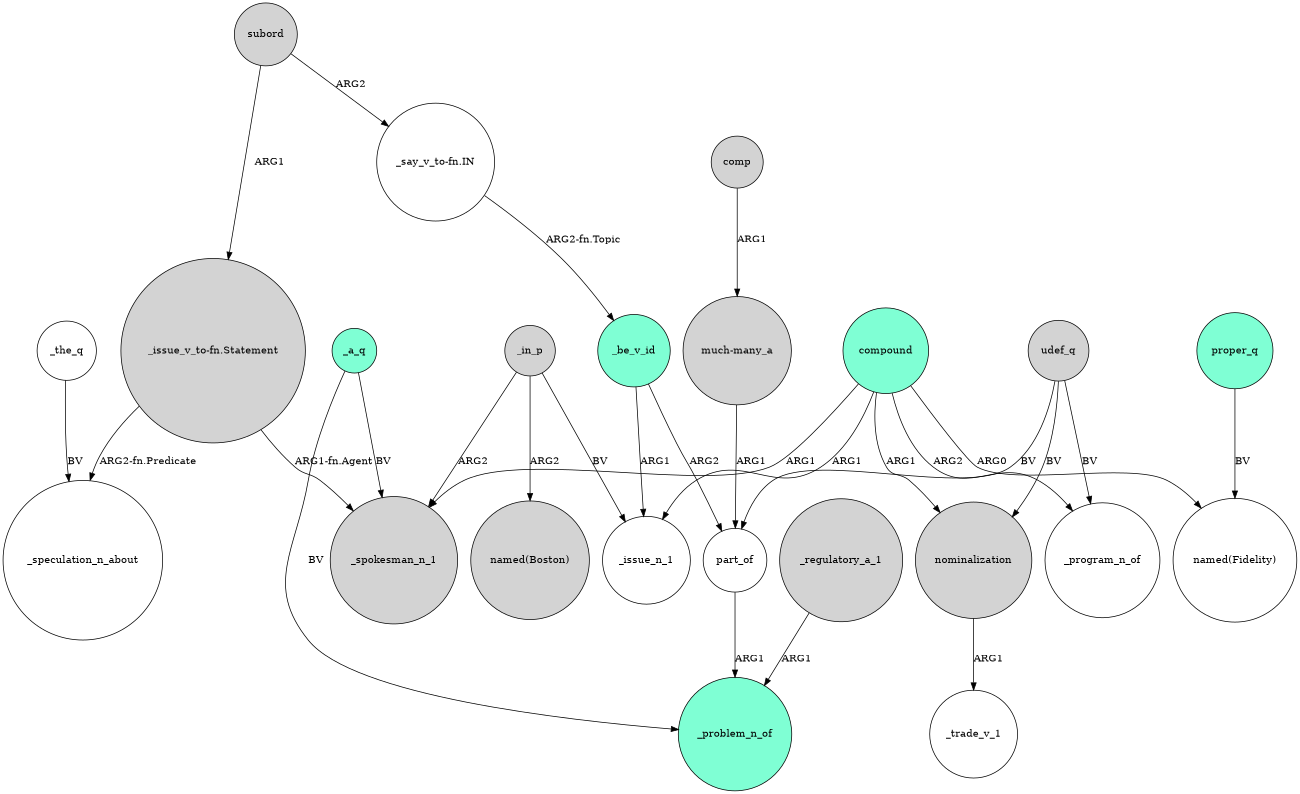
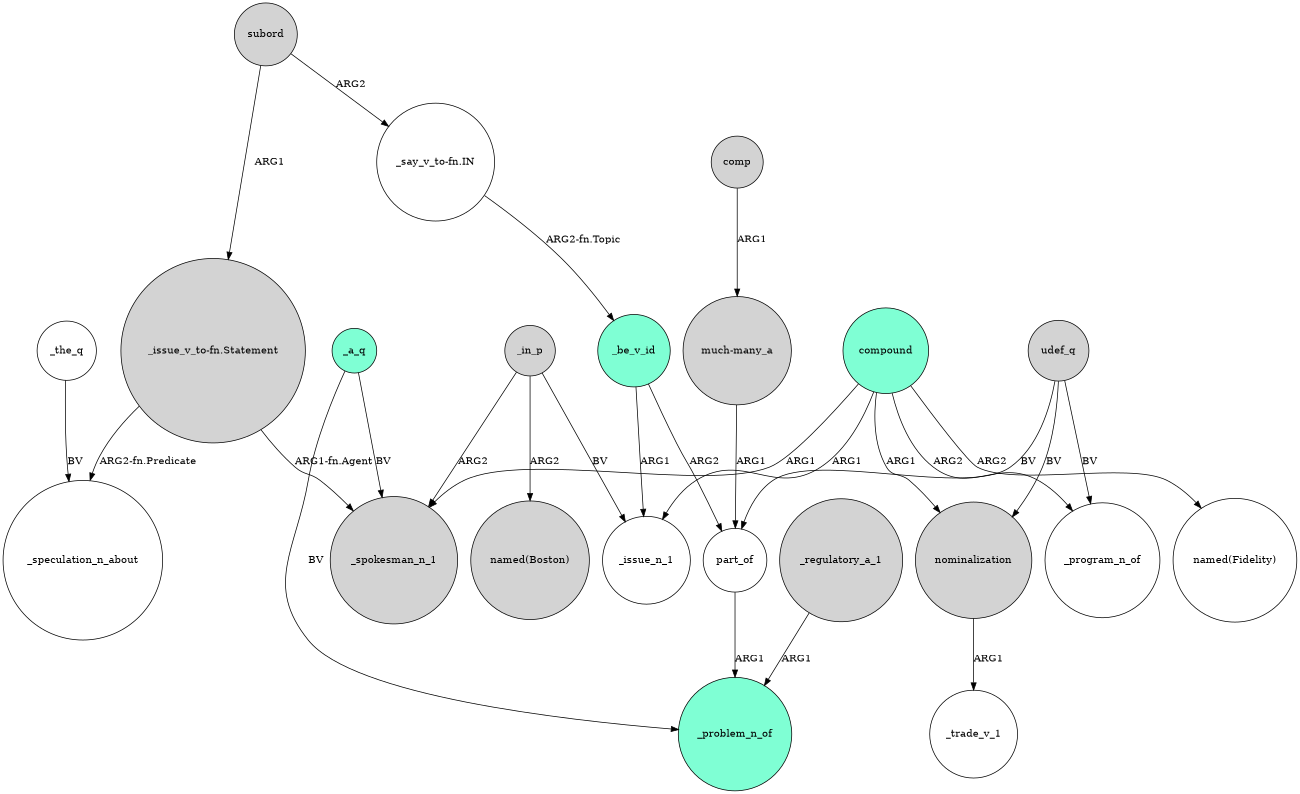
(1235, 351) -> none
(992, 462) -> (992, 462)
